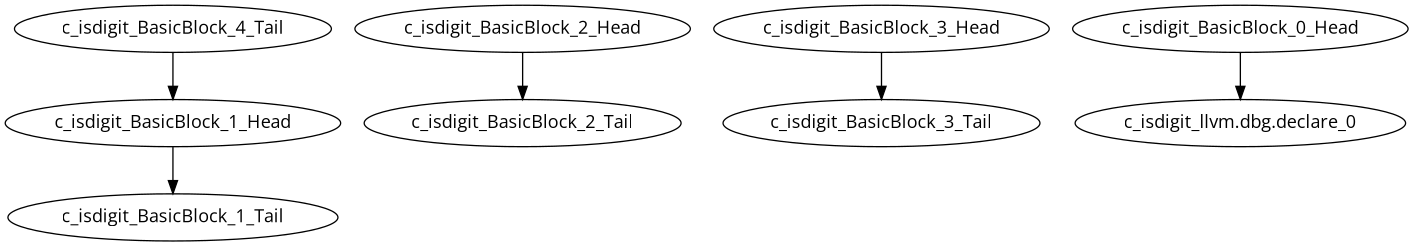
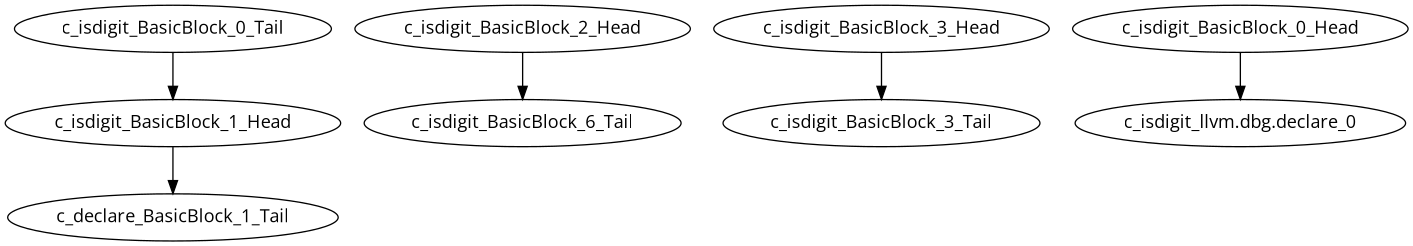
(173, 29) -> (173, 29)
(523, 123) -> (523, 123)
(173, 217) -> (173, 217)
